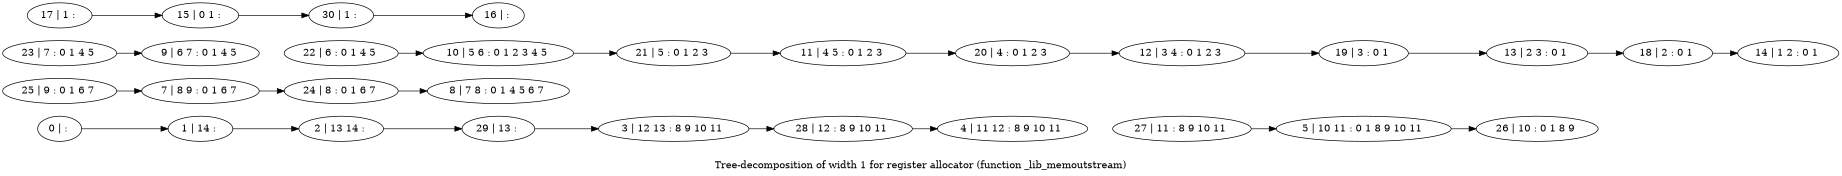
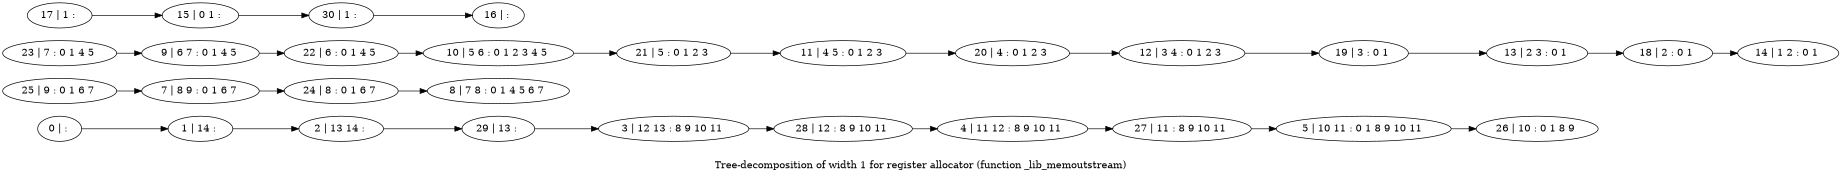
none -> (268, 53)
none -> (1097, 129)
